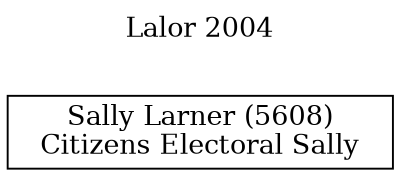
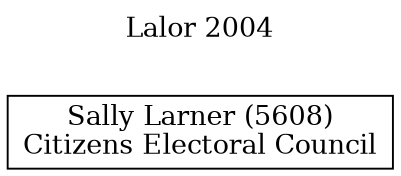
(200, 132) -> (200, 132)
